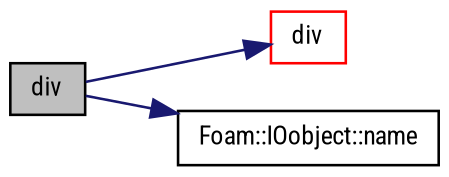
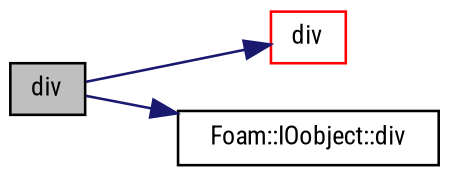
(308, 138) -> (308, 138)
